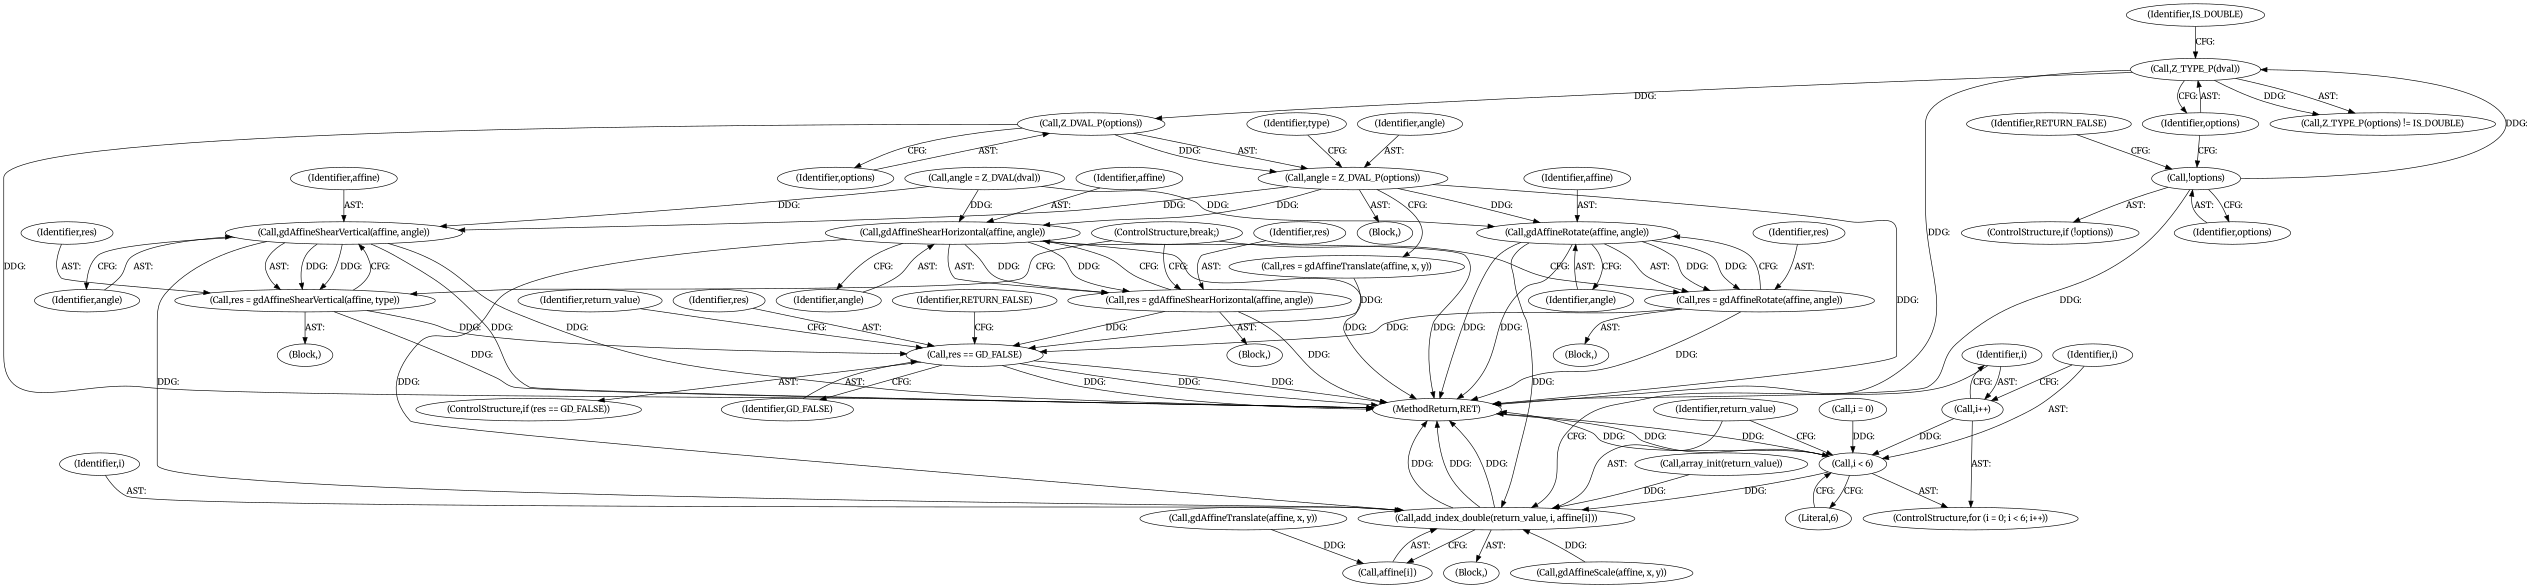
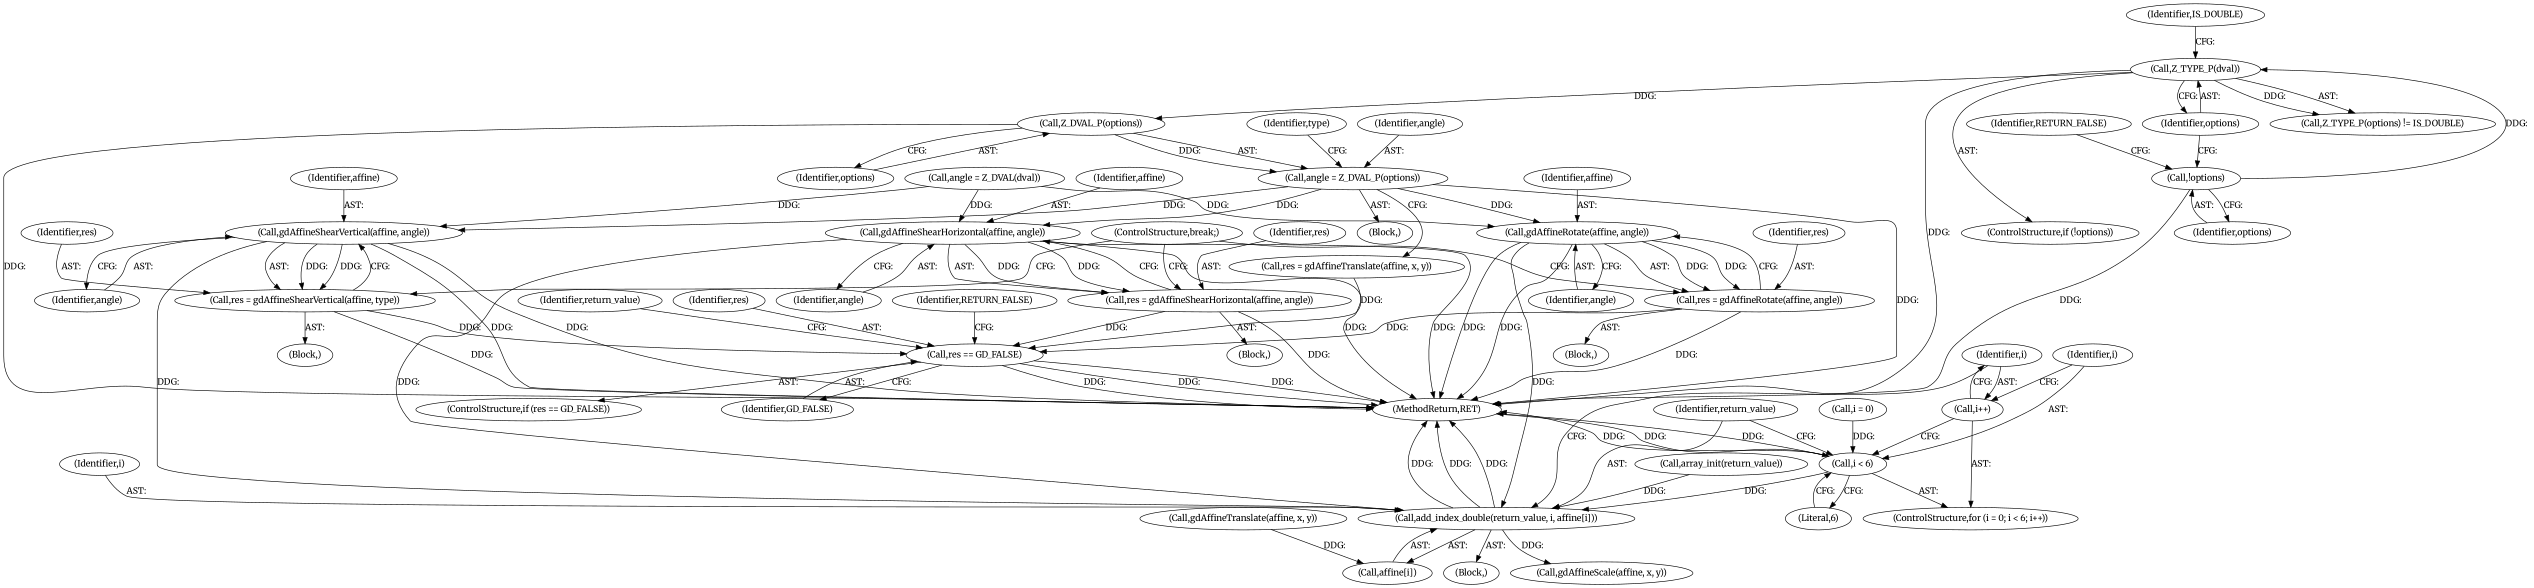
(2123, 202) -> (1977, 101)
(1931, 437) -> (1931, 437)
(1459, 546) -> (1459, 546)
(1558, 546) -> (1521, 550)
